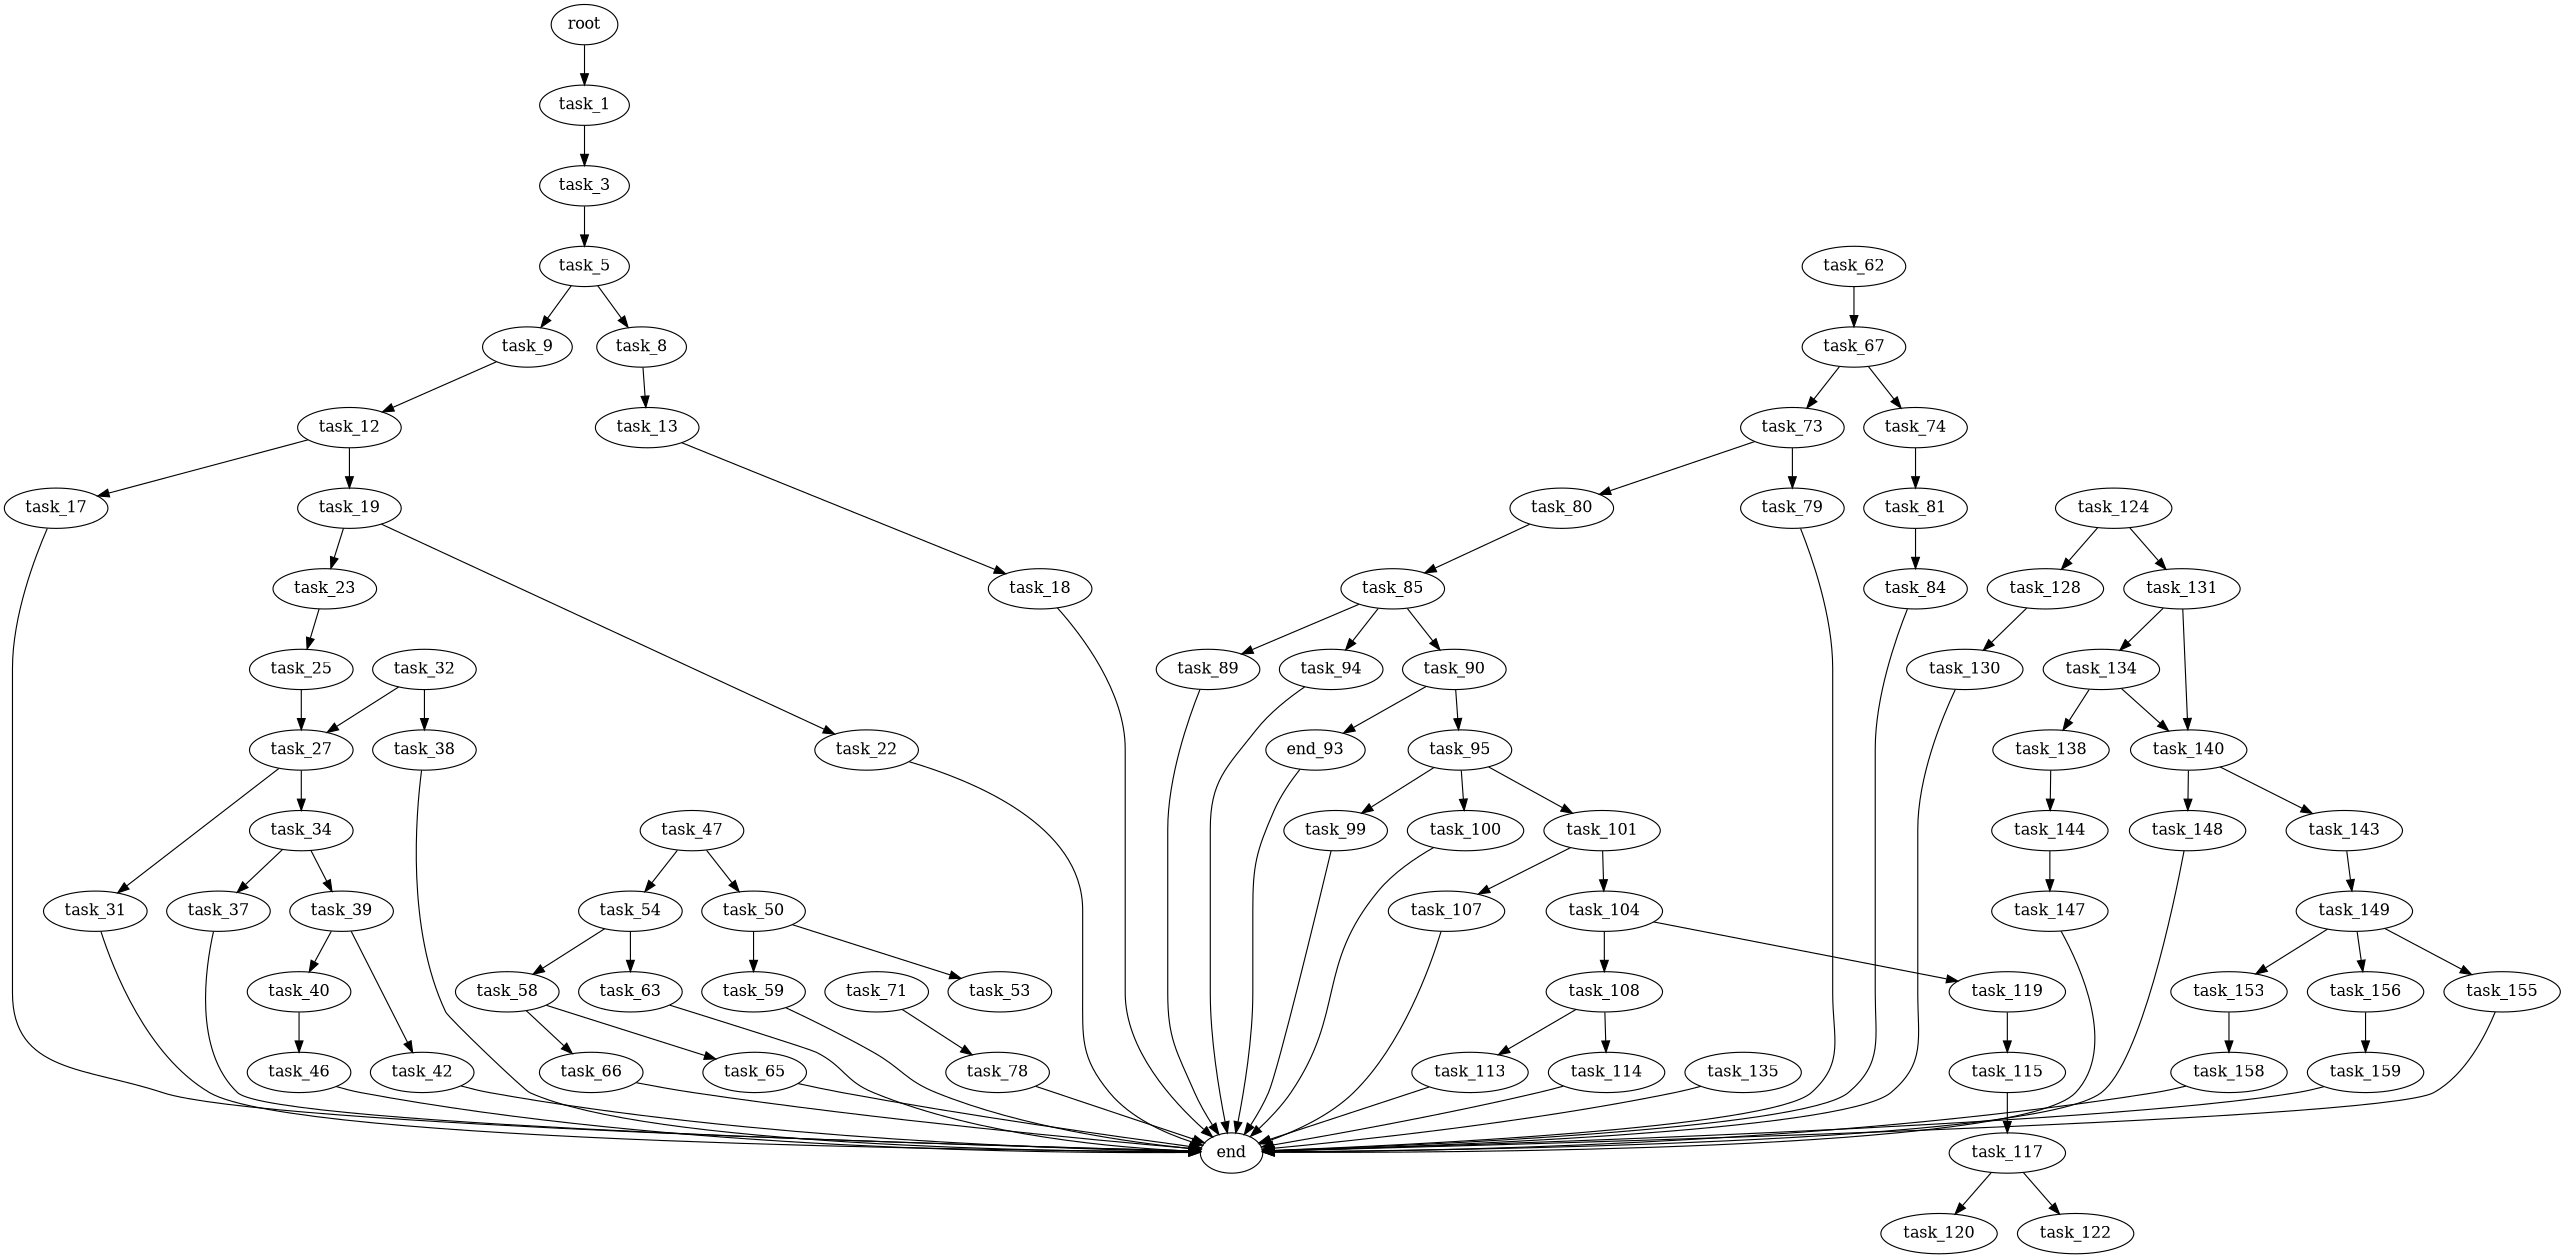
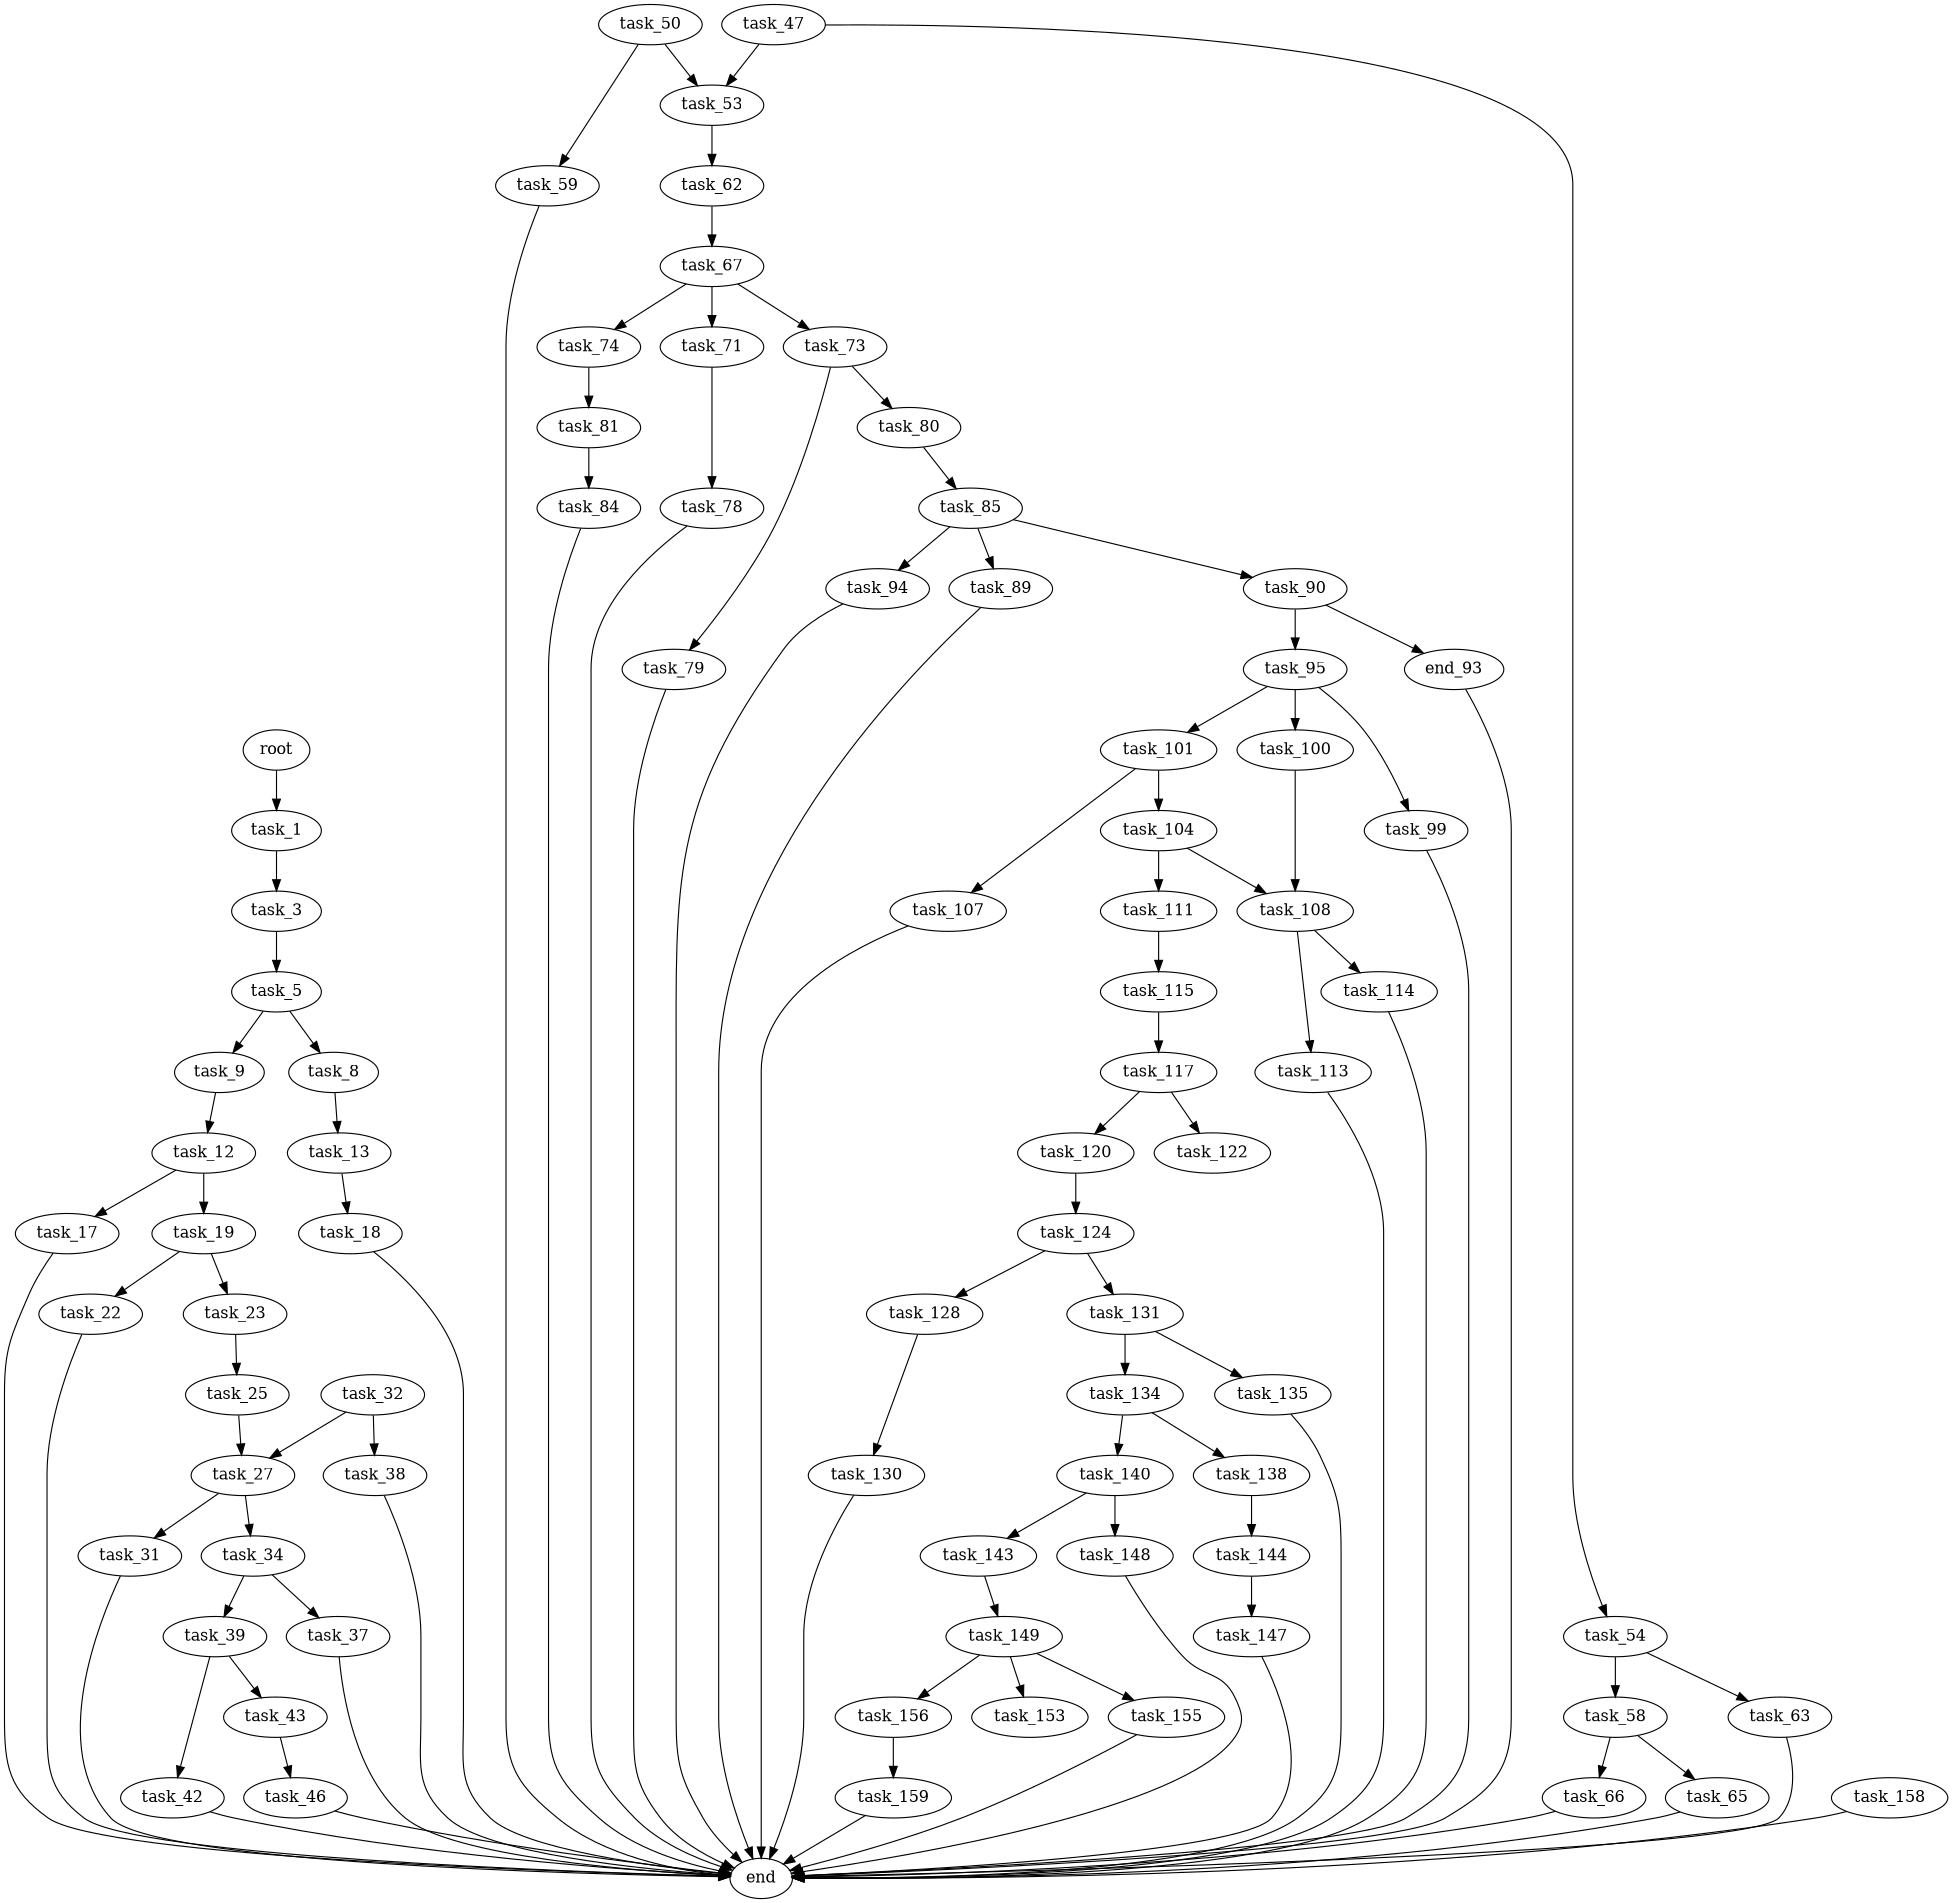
none -> (712, 140)
none -> (712, 301)
(2185, 664) -> (1194, 1352)
(719, 867) -> (746, 60)
(1334, 980) -> (1295, 825)
(299, 992) -> (275, 1717)
(2007, 992) -> (1159, 911)
(2229, 1027) -> none
none -> (1076, 1188)
